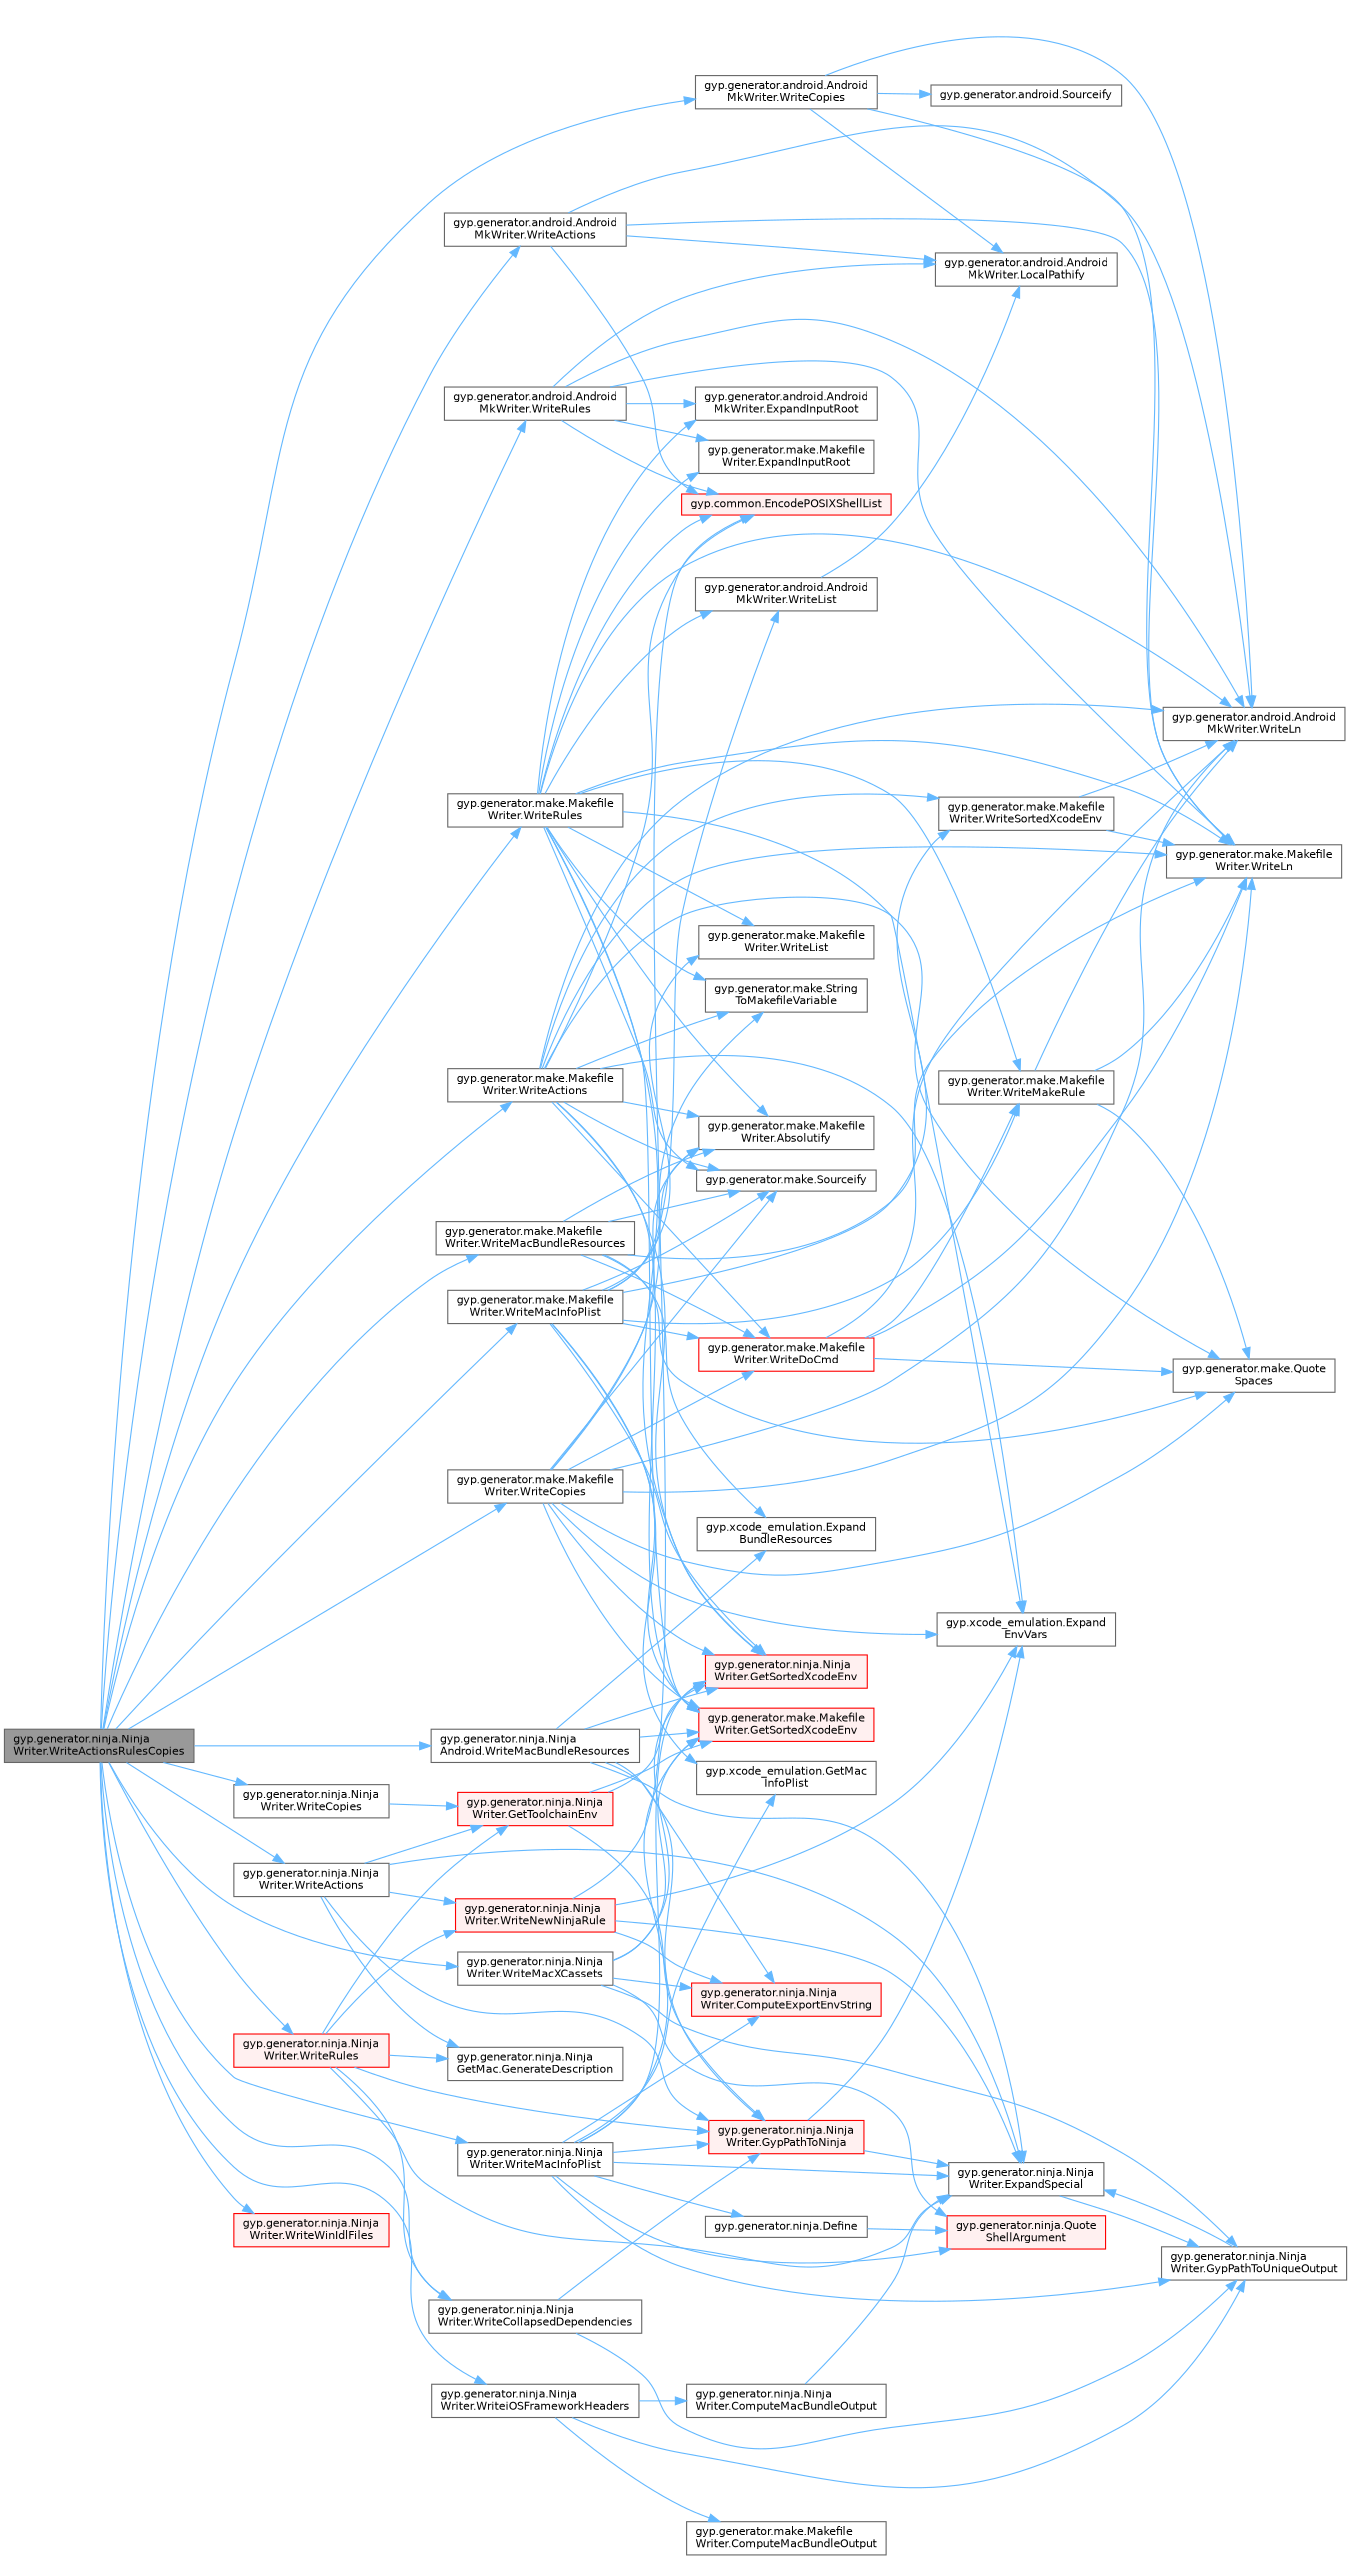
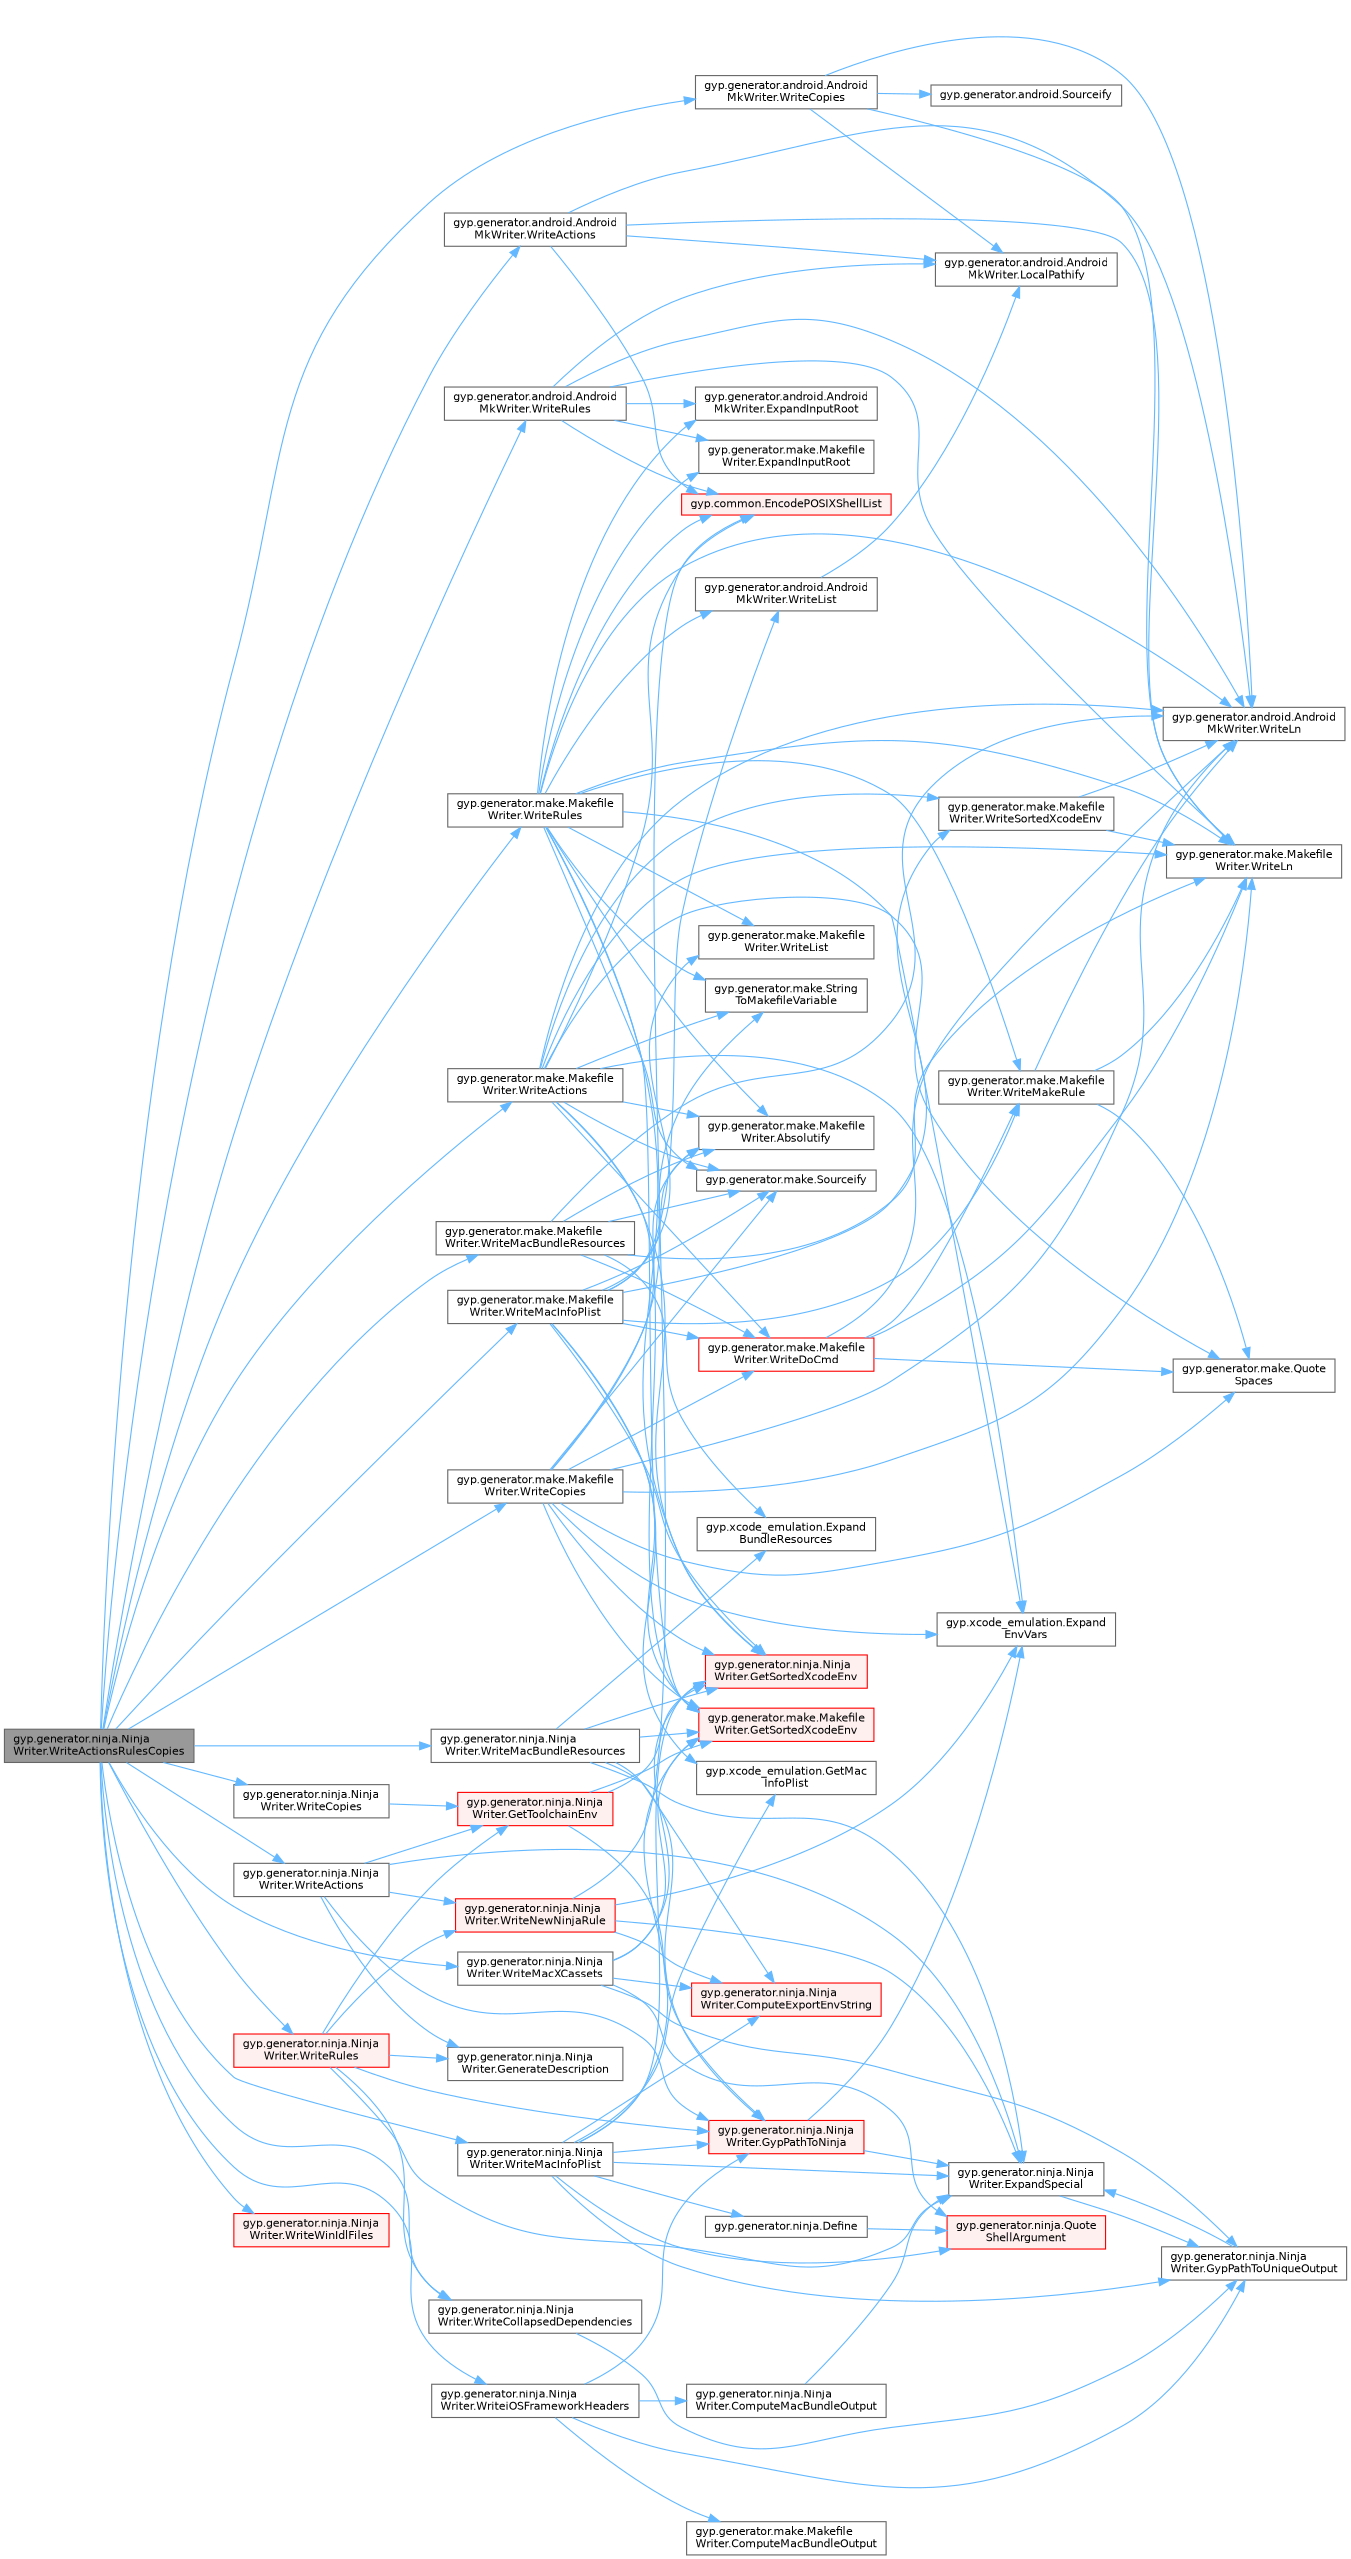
(856, 1439) -> (900, 1006)
(535, 1746) -> (535, 1746)
(535, 2064) -> (535, 2064)
(652, 2228) -> (663, 2274)
